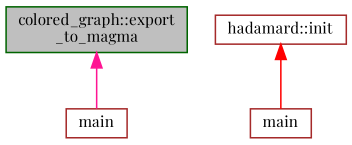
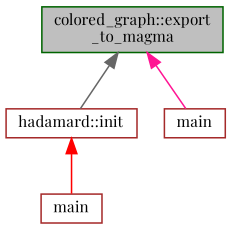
none -> (95, 87)
